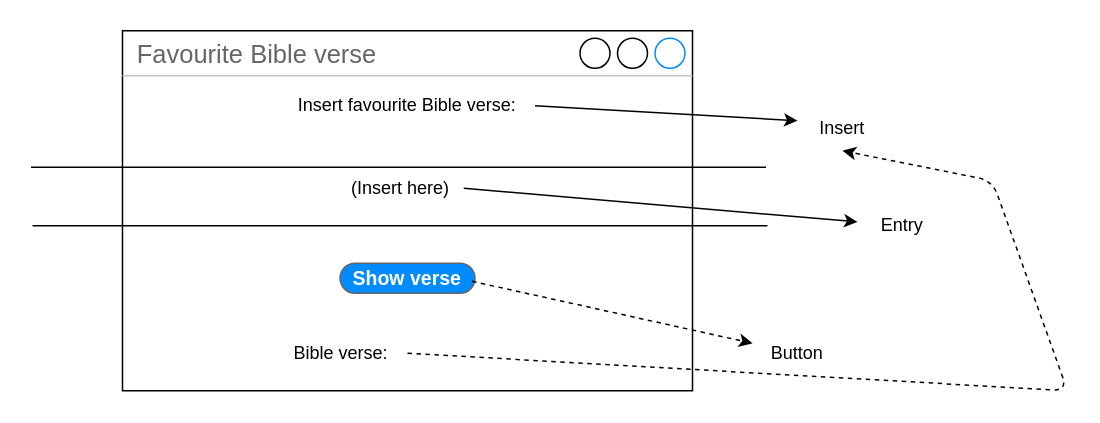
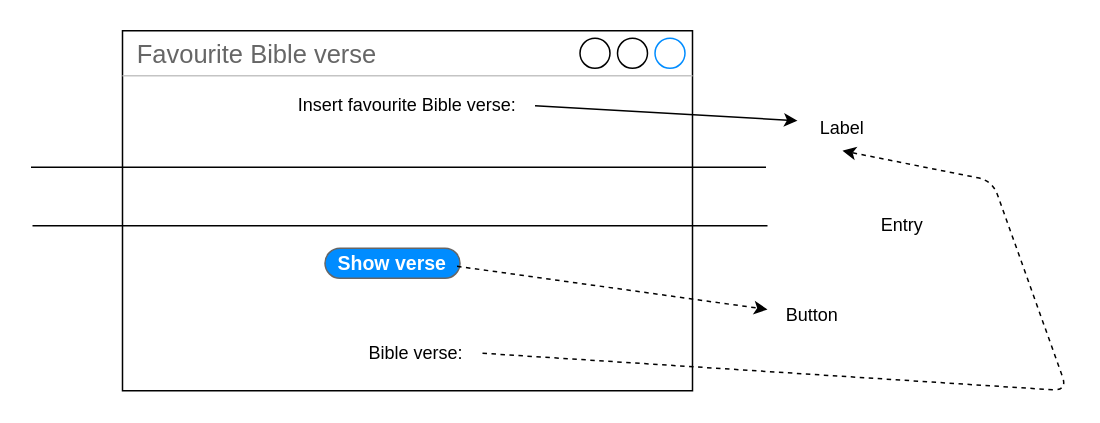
(842, 128) -> (842, 128)
(400, 188) -> none
(655, 205) -> none
(407, 278) -> (392, 263)
(344, 353) -> (419, 353)
(797, 353) -> (812, 316)
